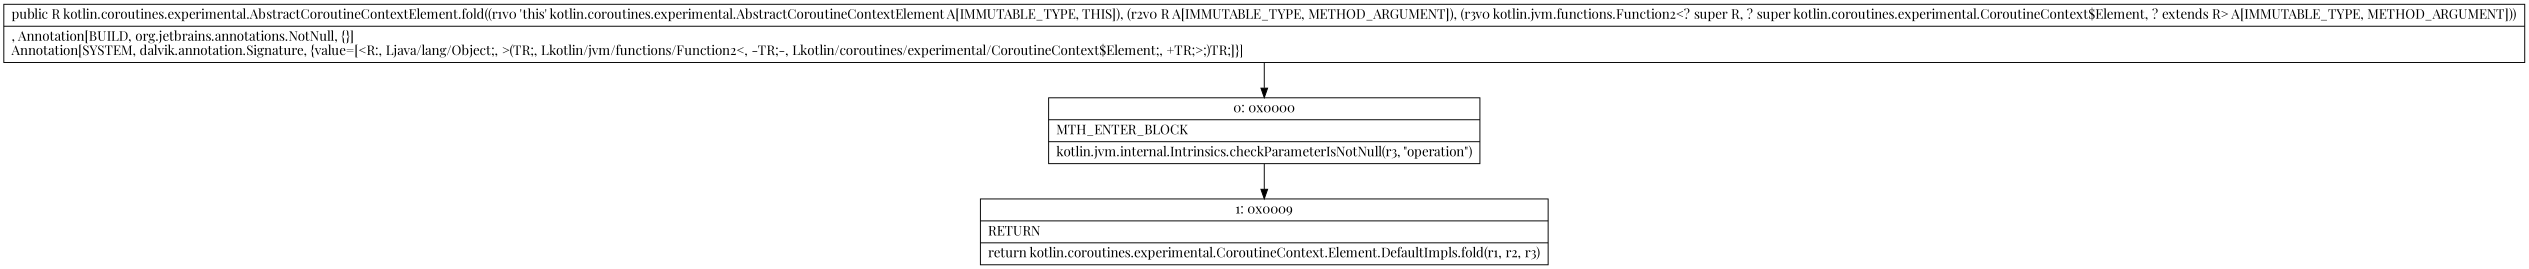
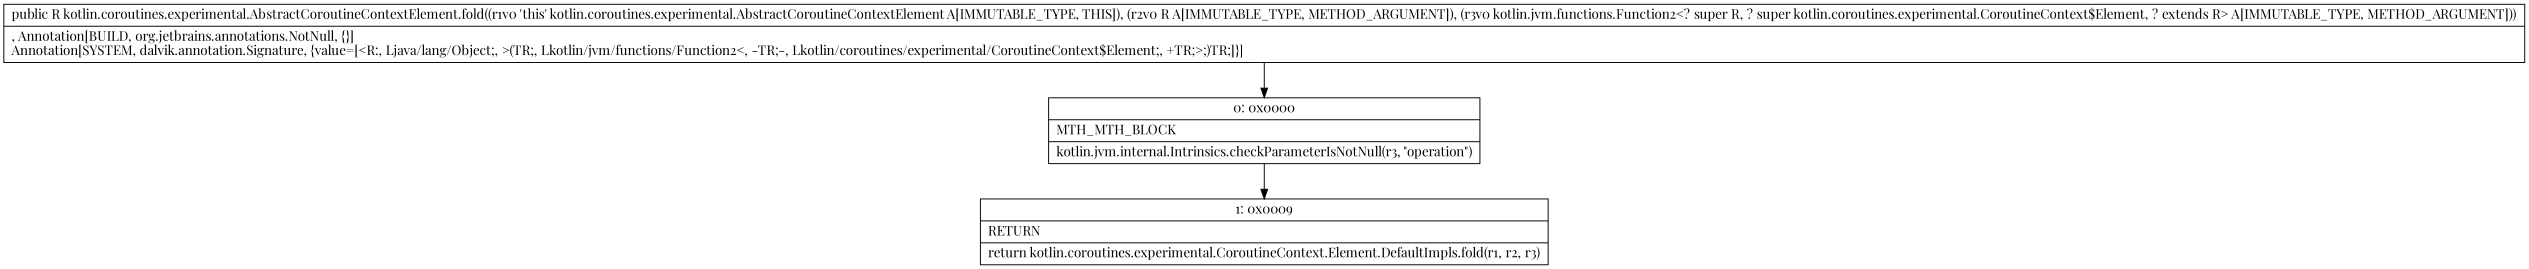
(1123, 130) -> (1116, 130)
